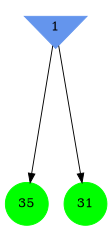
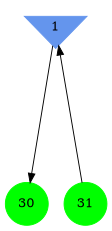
(70, 110) -> (71, 119)
(27, 204) -> (27, 204)
